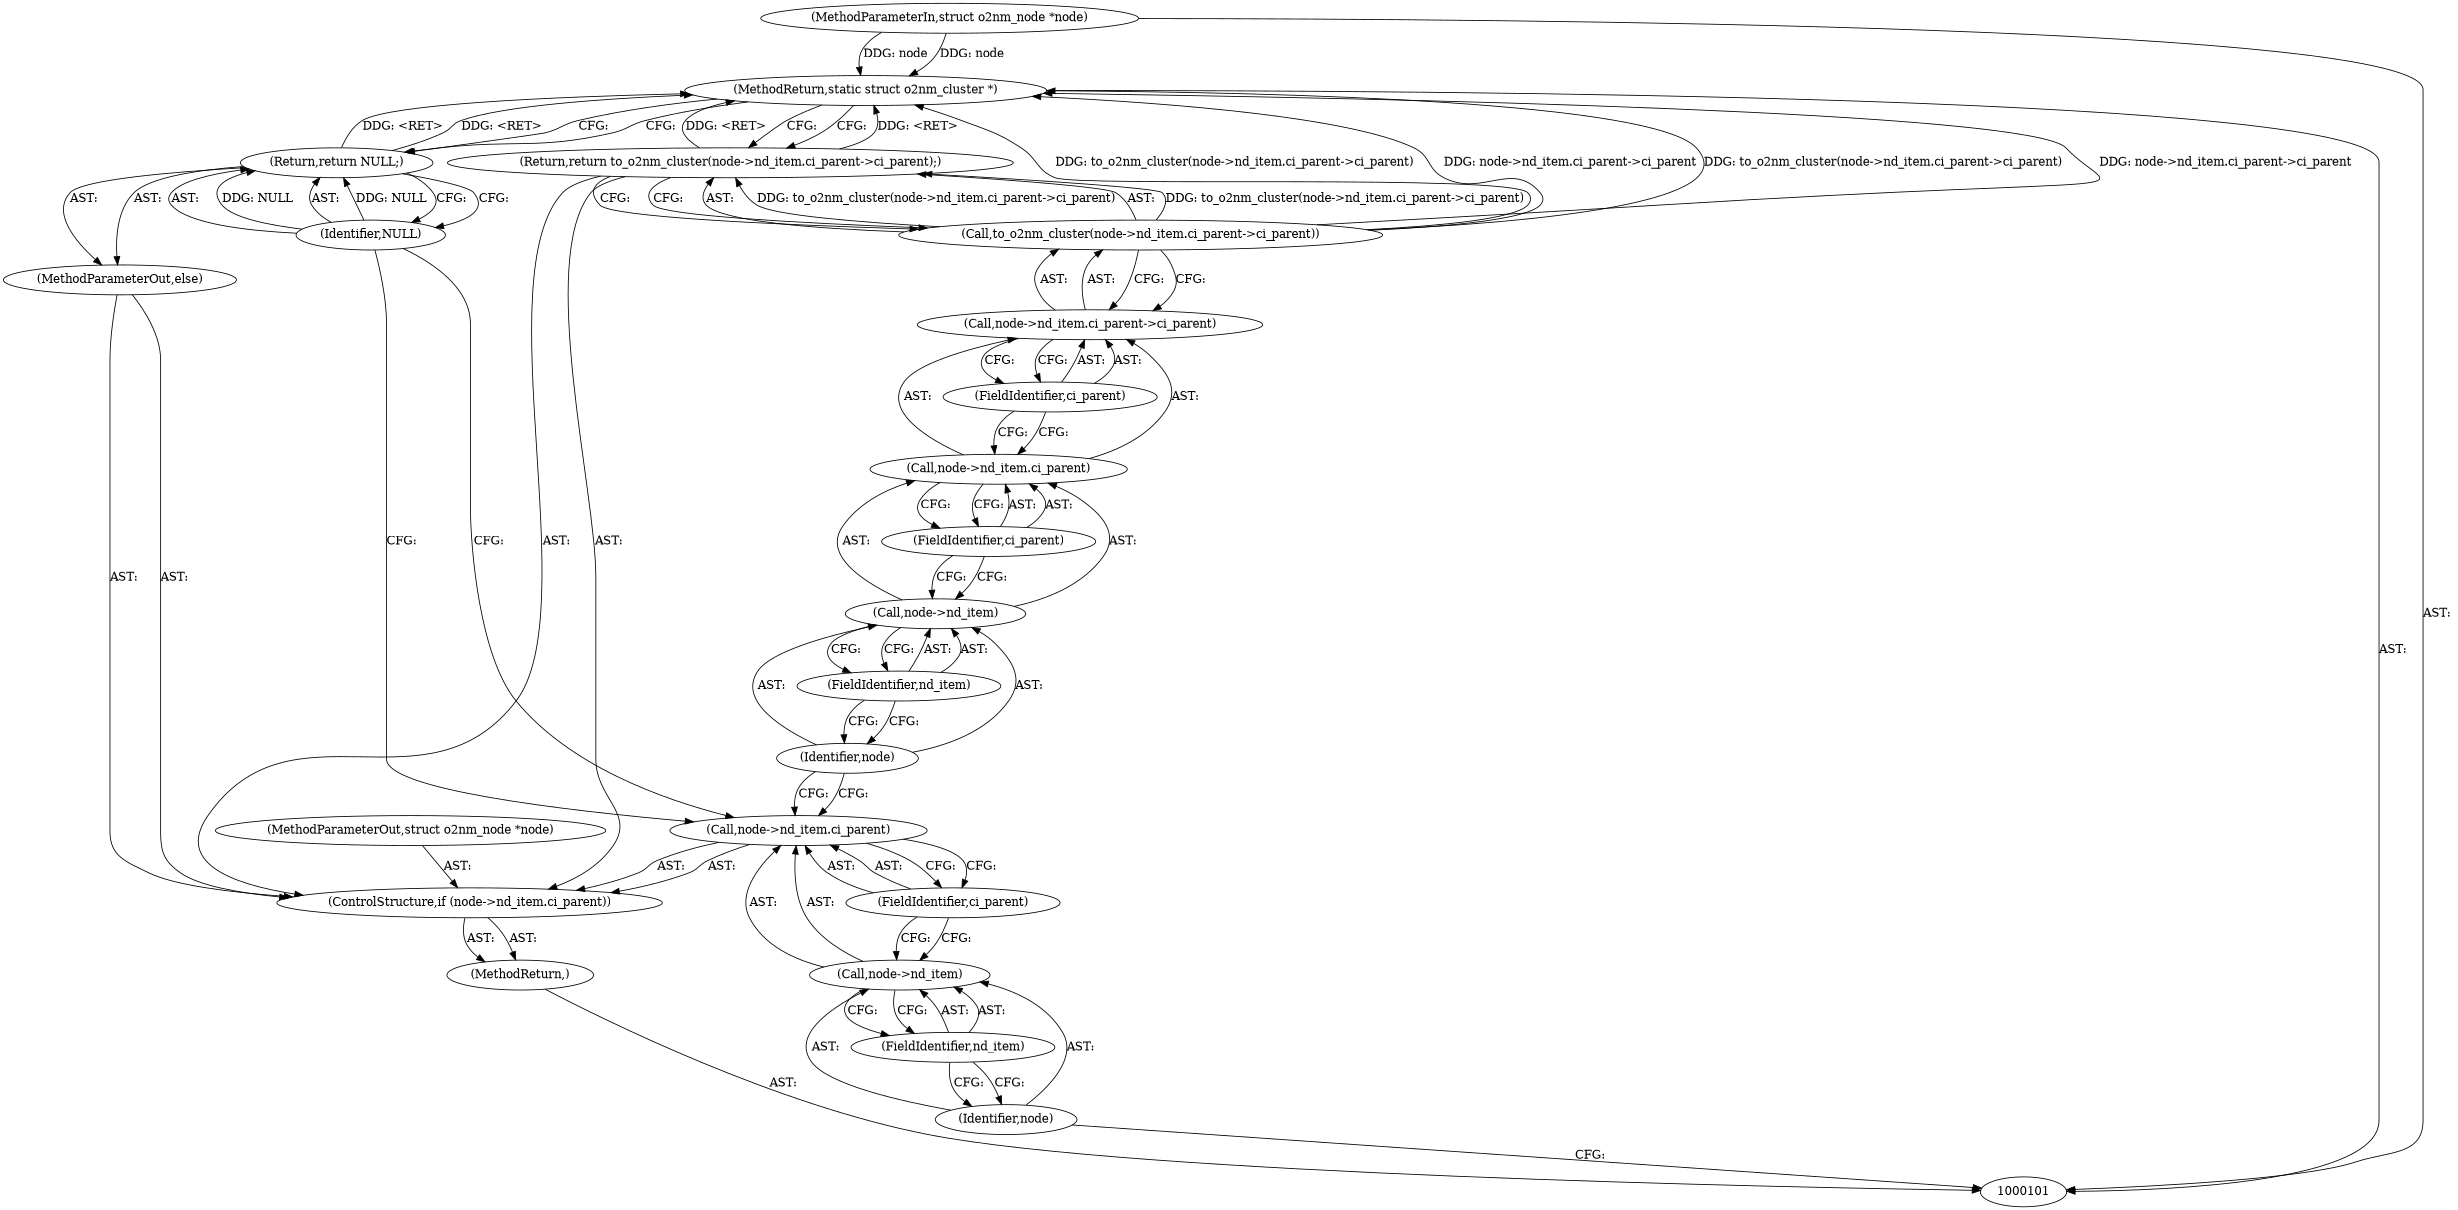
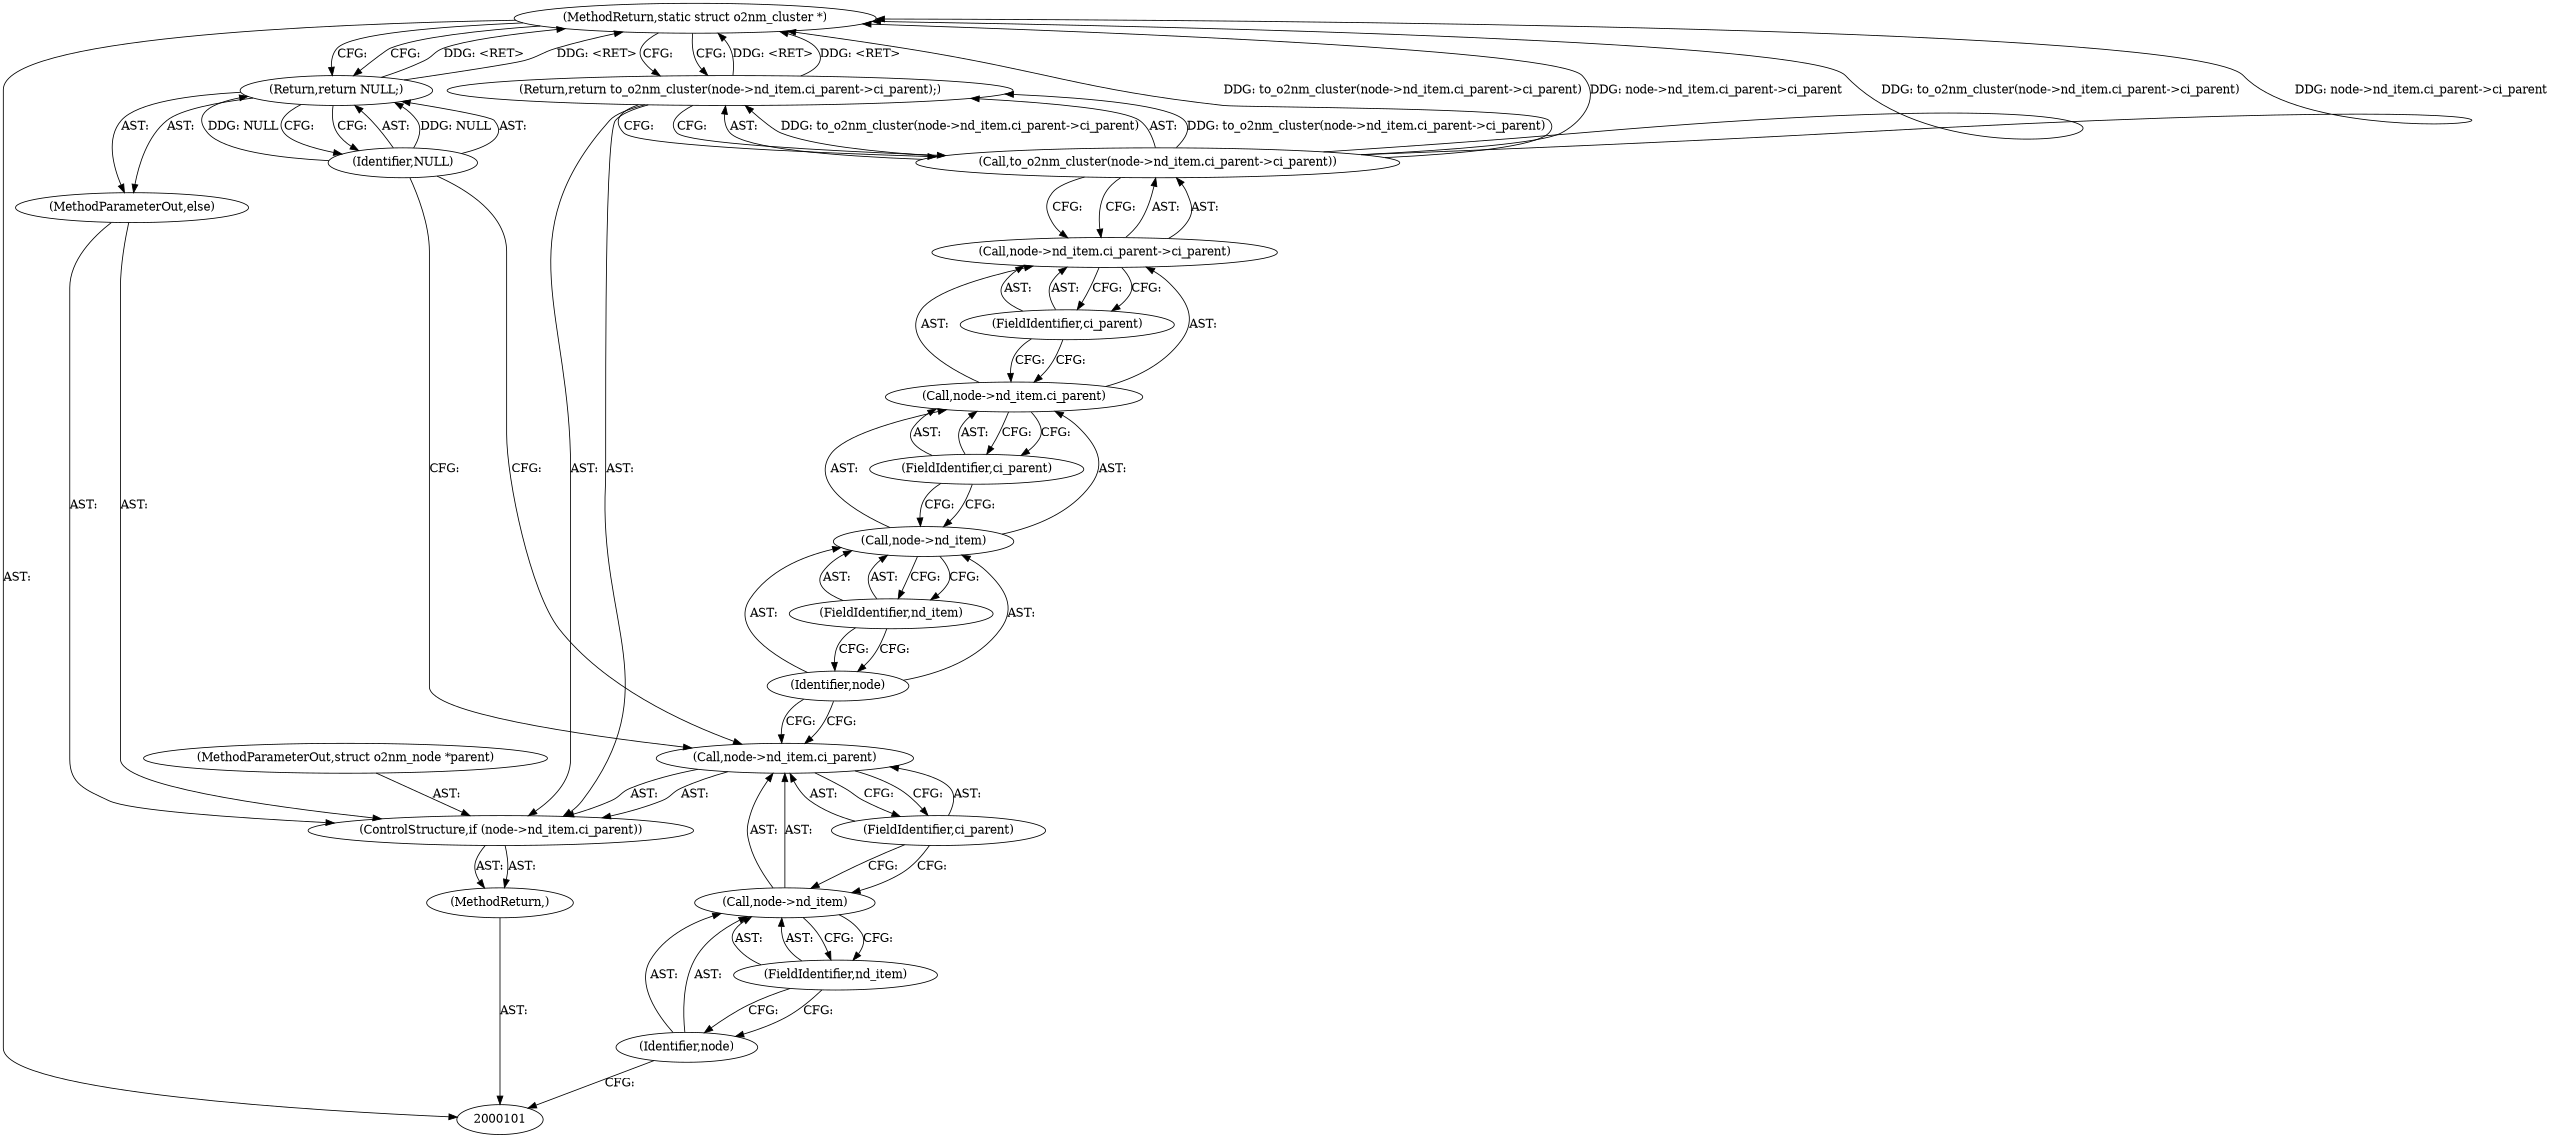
(950, 18) -> none
(411, 831) -> (346, 758)
(2024, 1192) -> (500, 1120)
